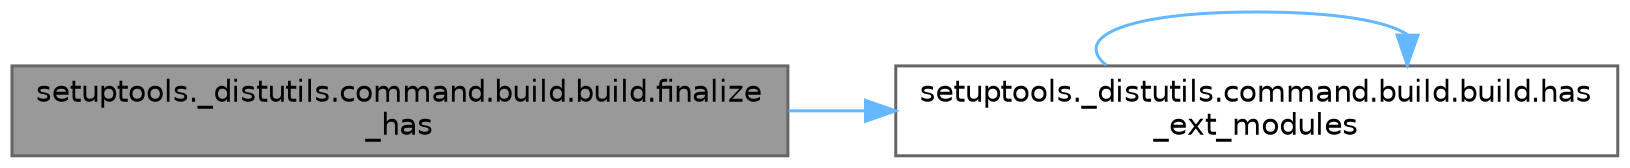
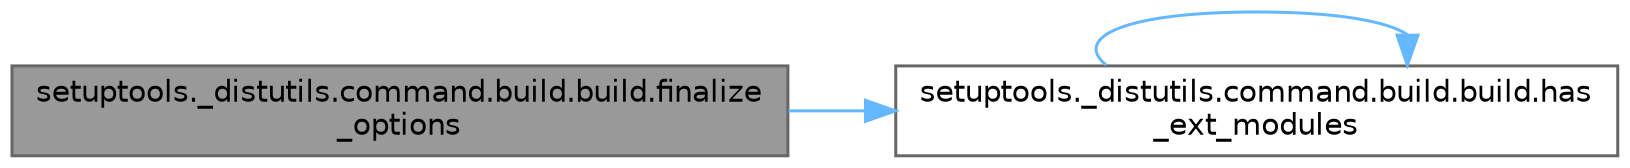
(400, 111) -> (400, 111)
